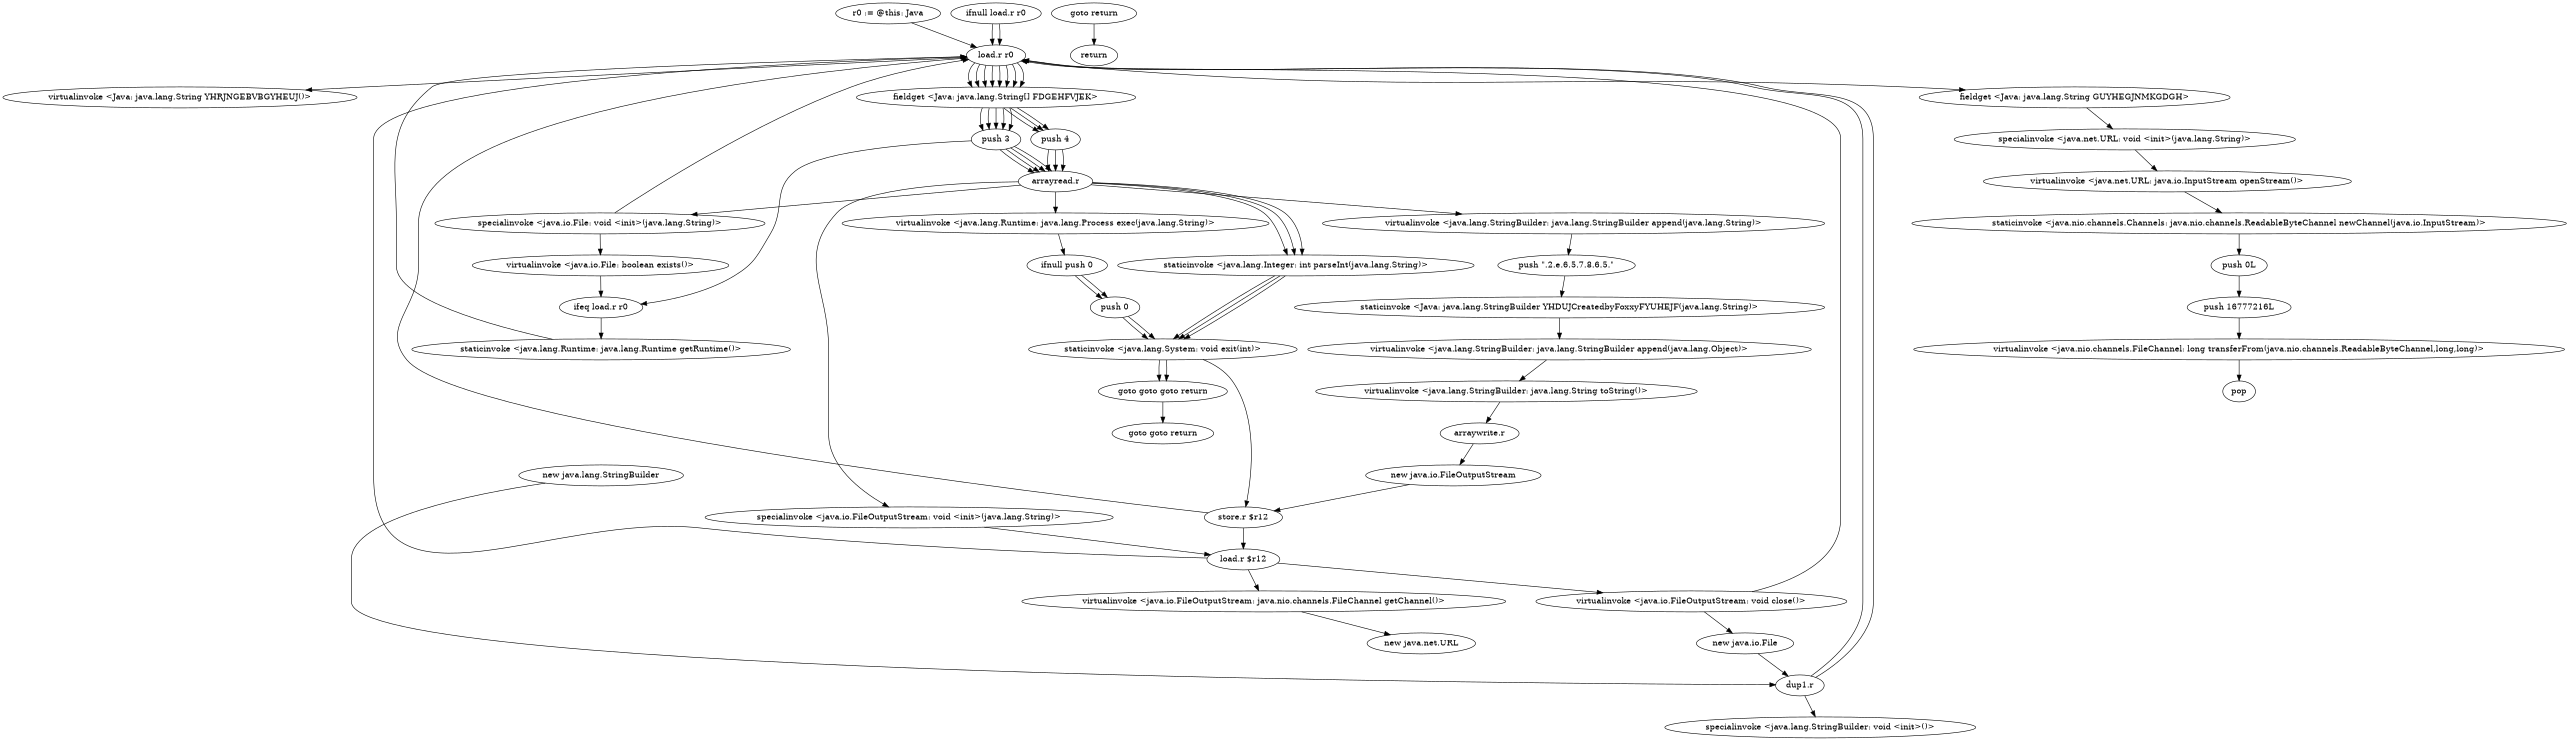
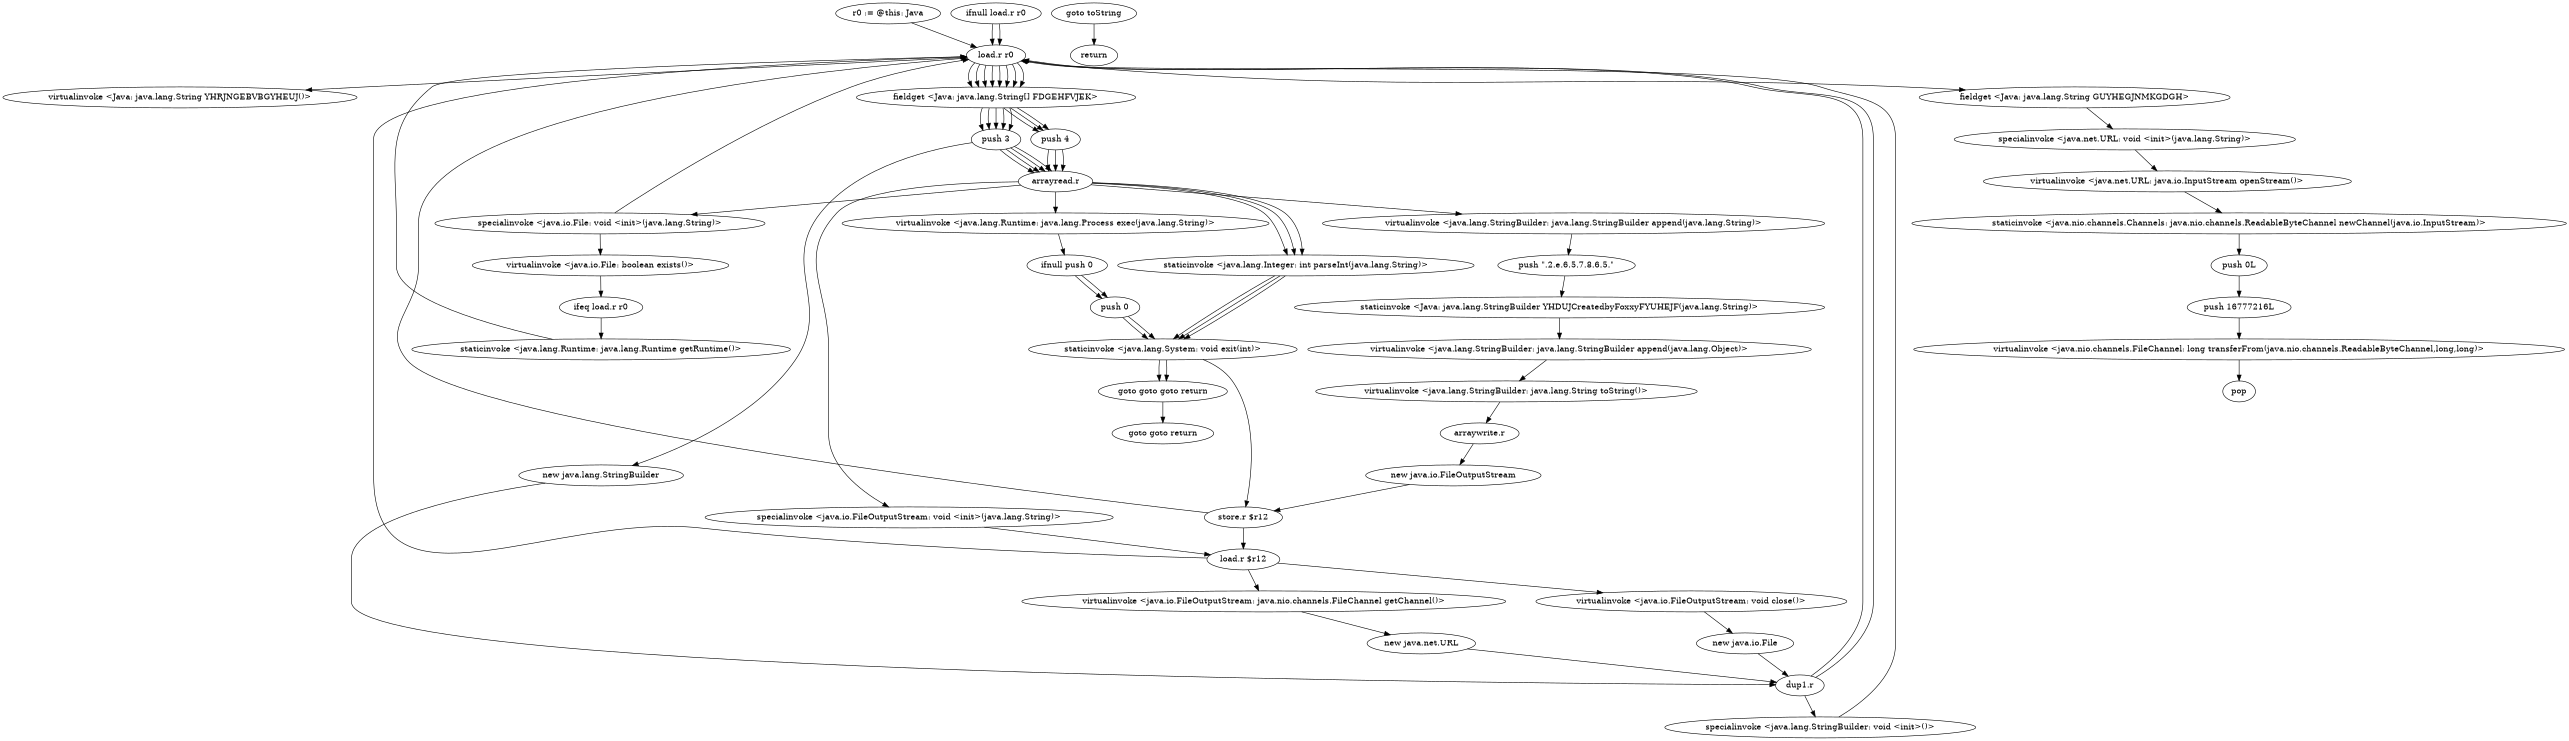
(1094, 13) -> (1094, 13)
(1692, 88) -> (1738, 77)
(784, 186) -> (808, 296)
none -> (1619, 665)
